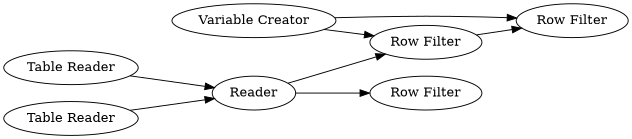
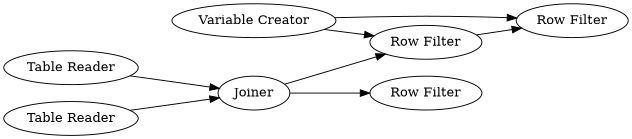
(254, 93) -> (254, 93)
